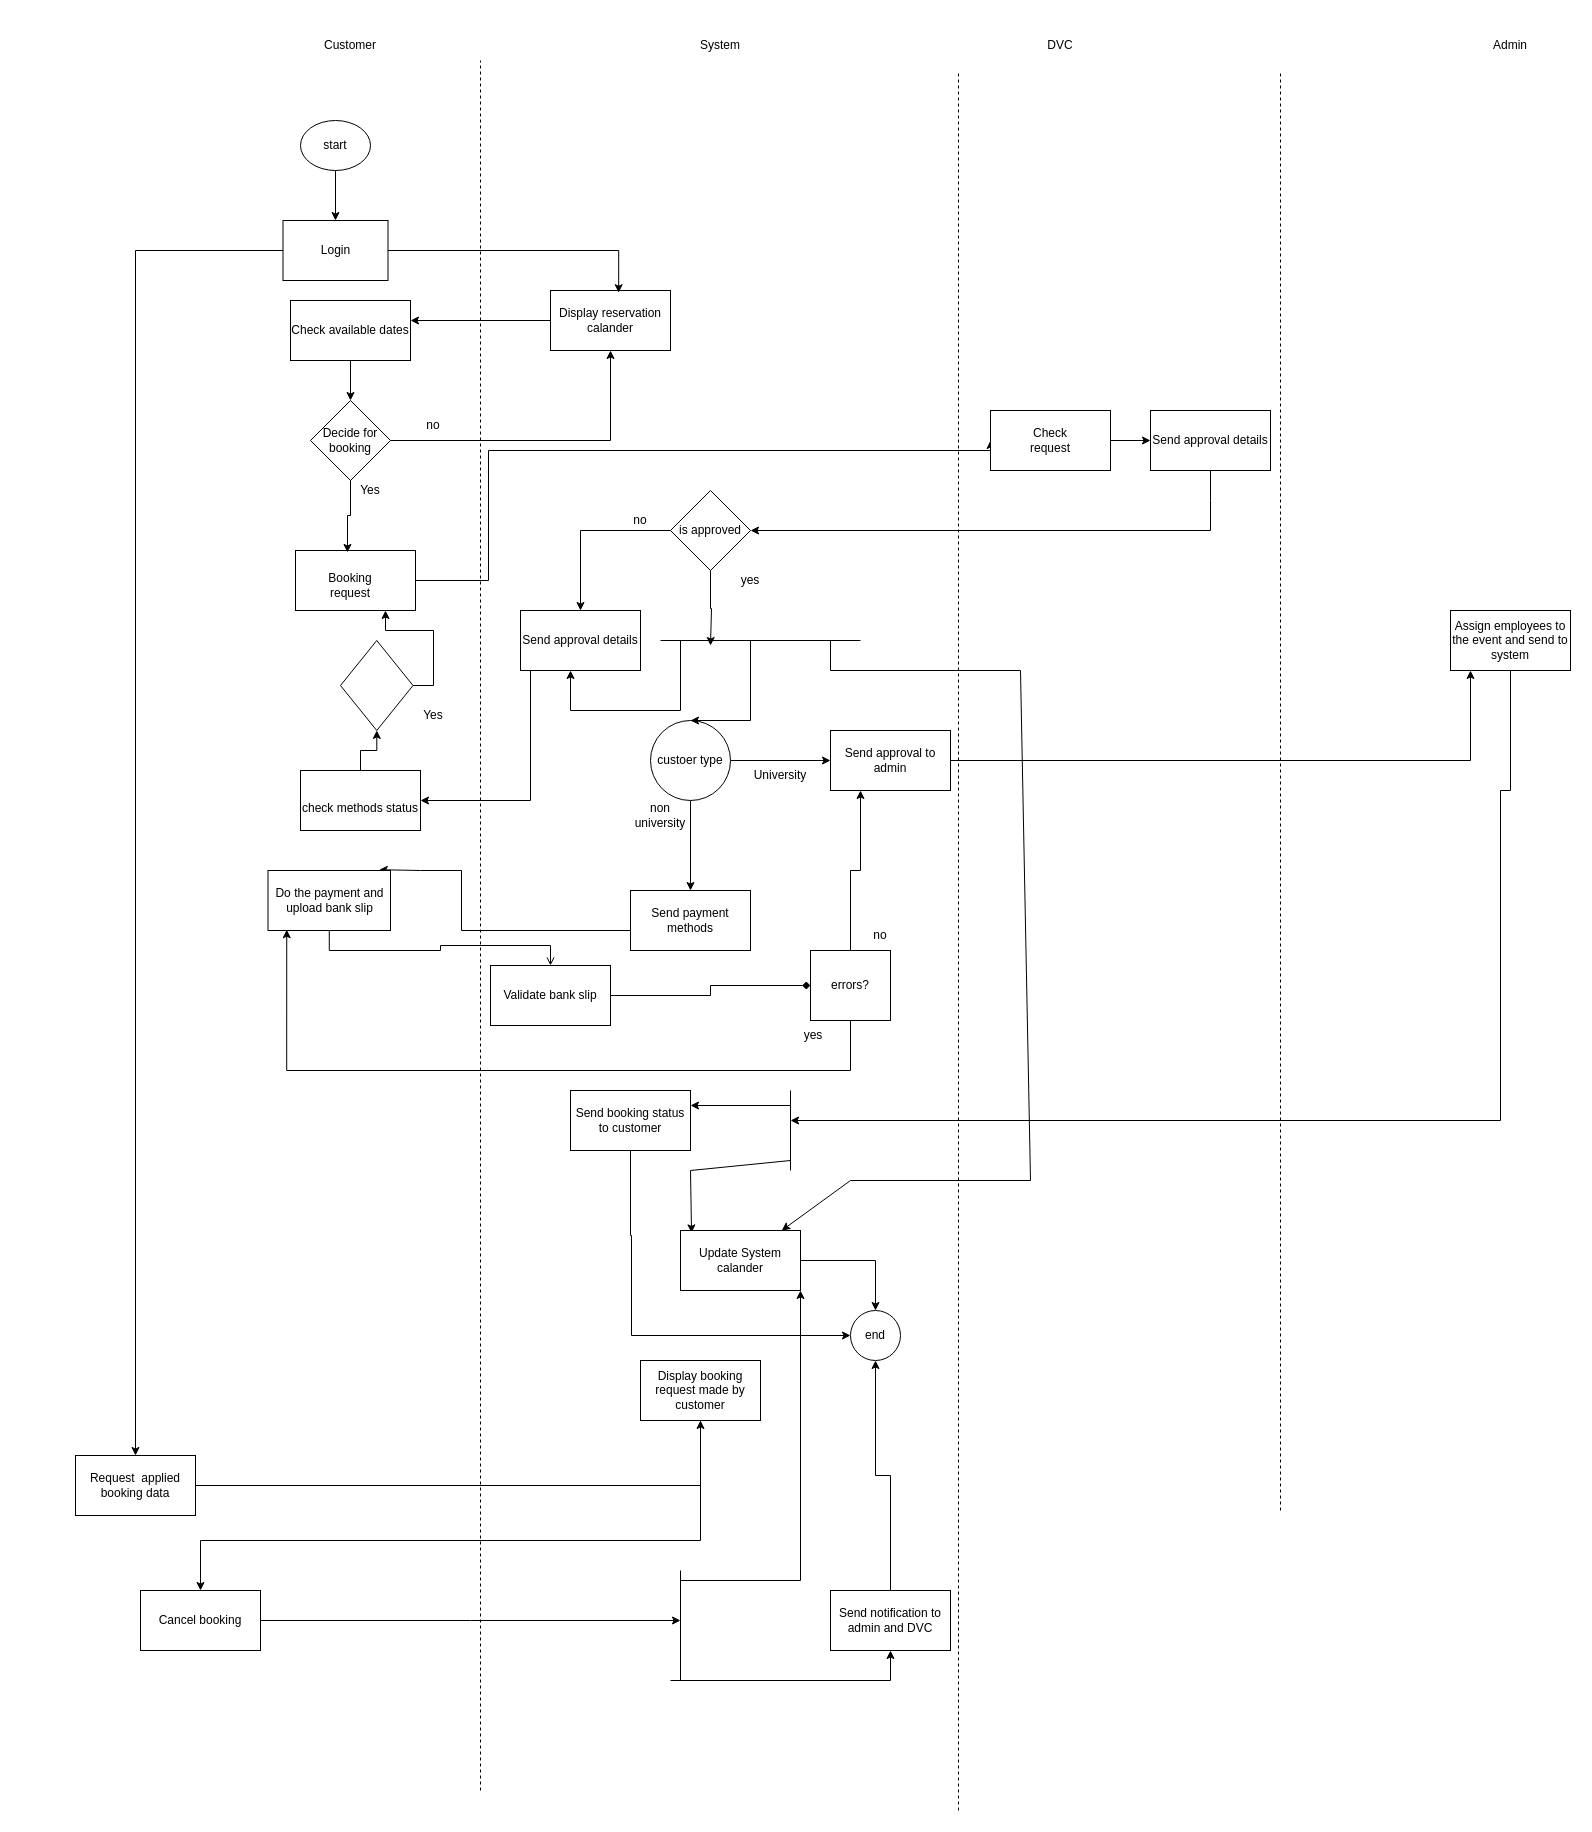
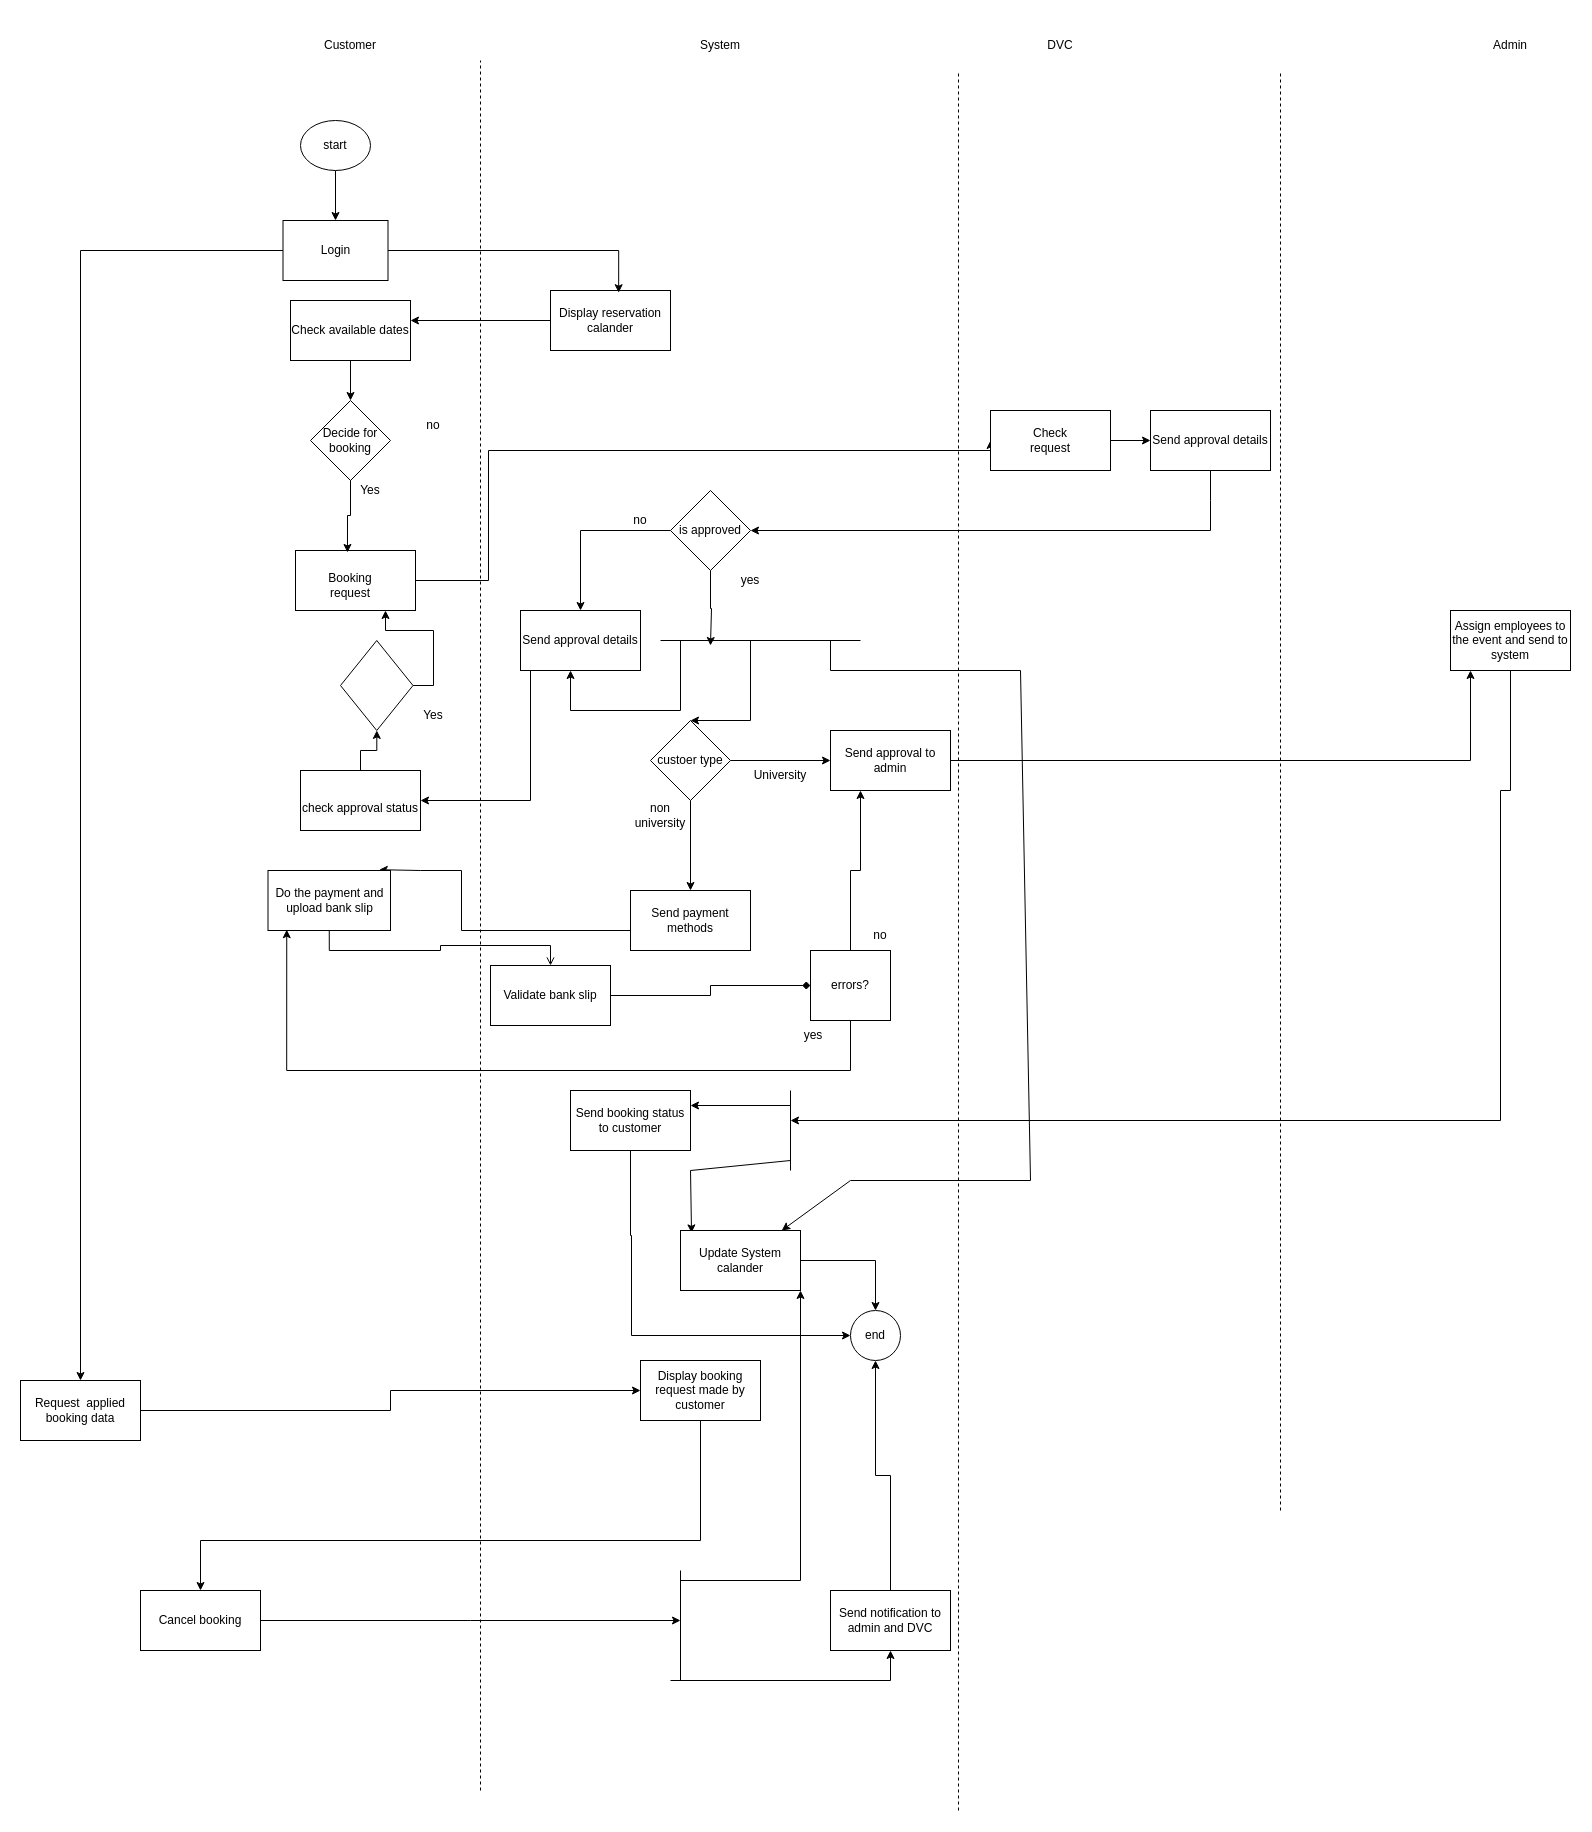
(542, 441) -> none
(691, 761) -> (691, 761)
(361, 801) -> (361, 801)
(136, 1486) -> (81, 1411)
